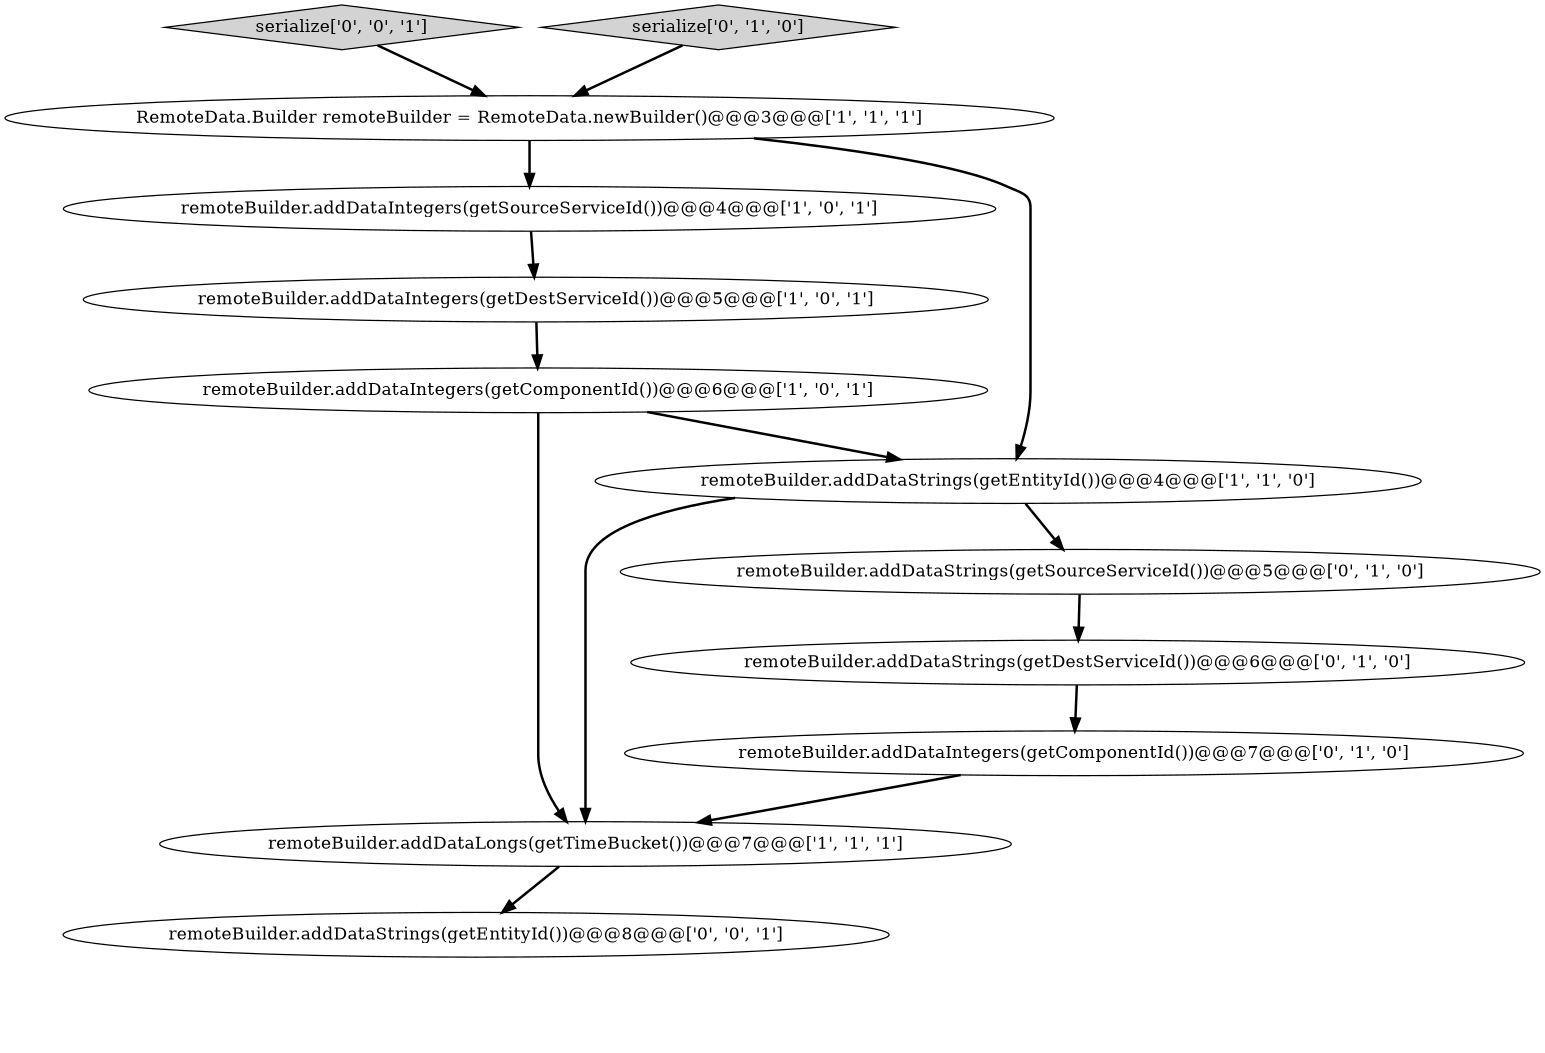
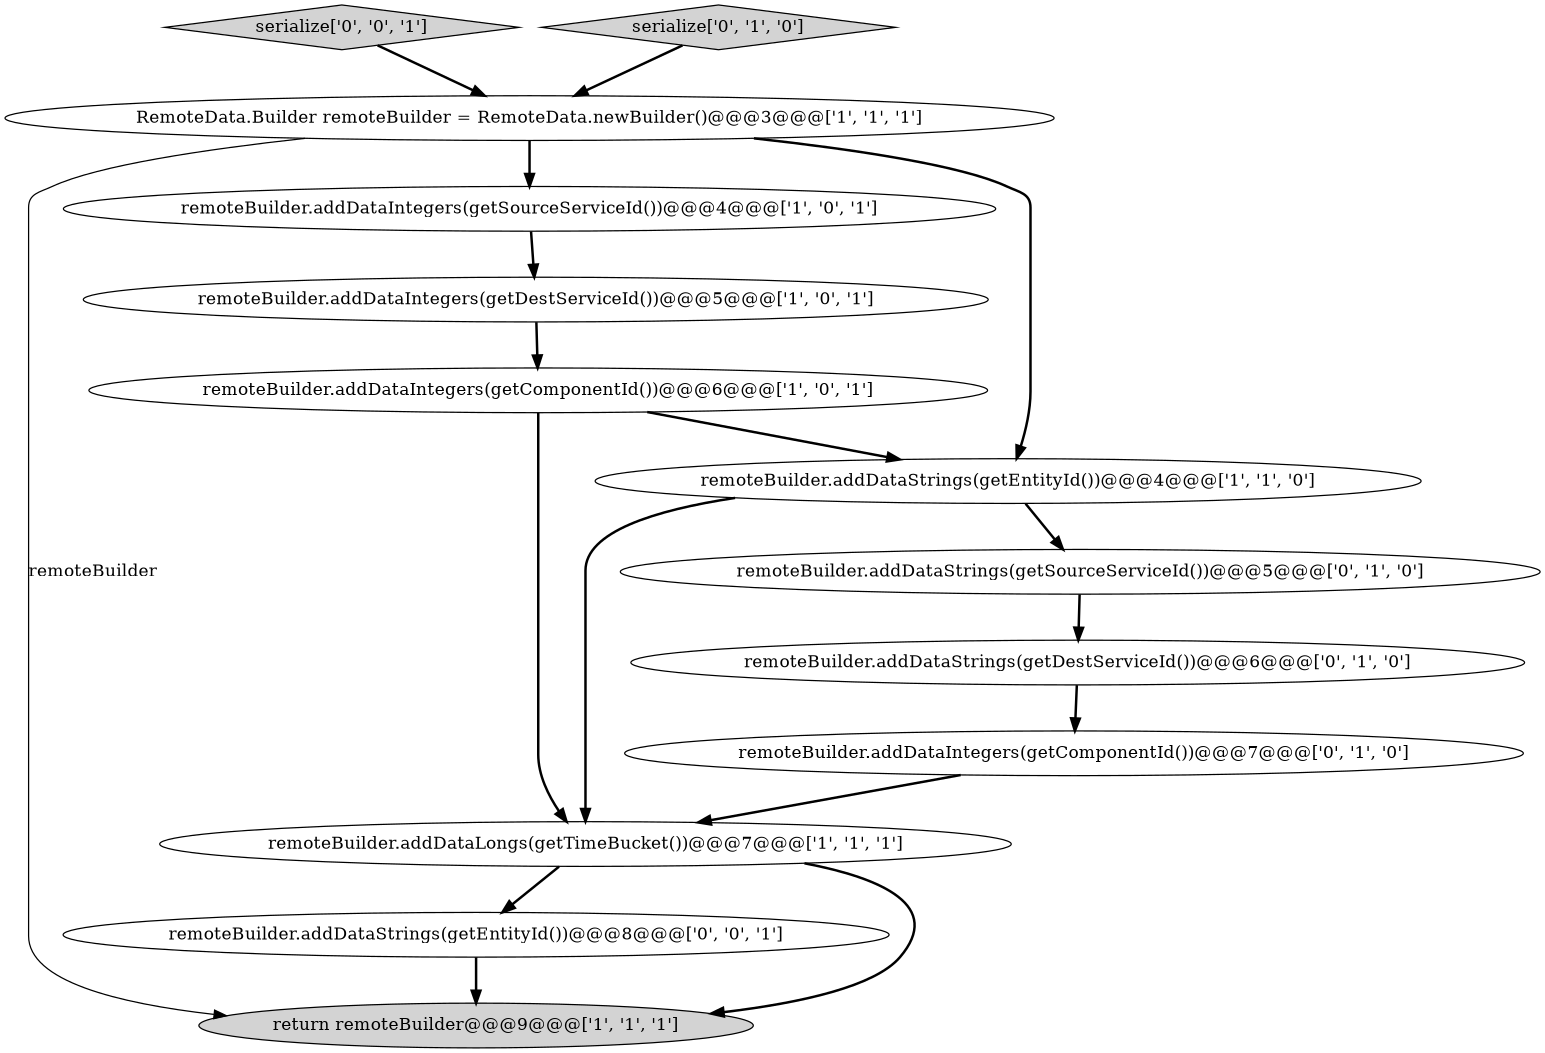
none -> (476, 1026)
